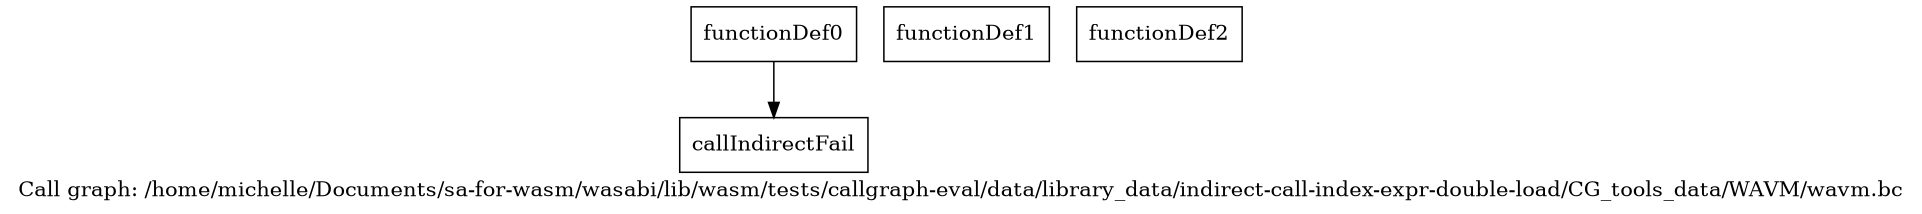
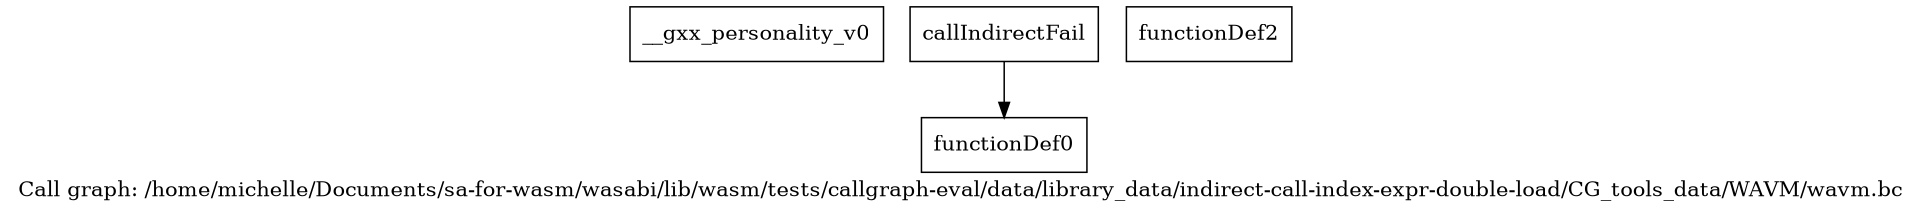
none -> (757, 34)
(967, 34) -> none
(774, 82) -> (1004, 82)
